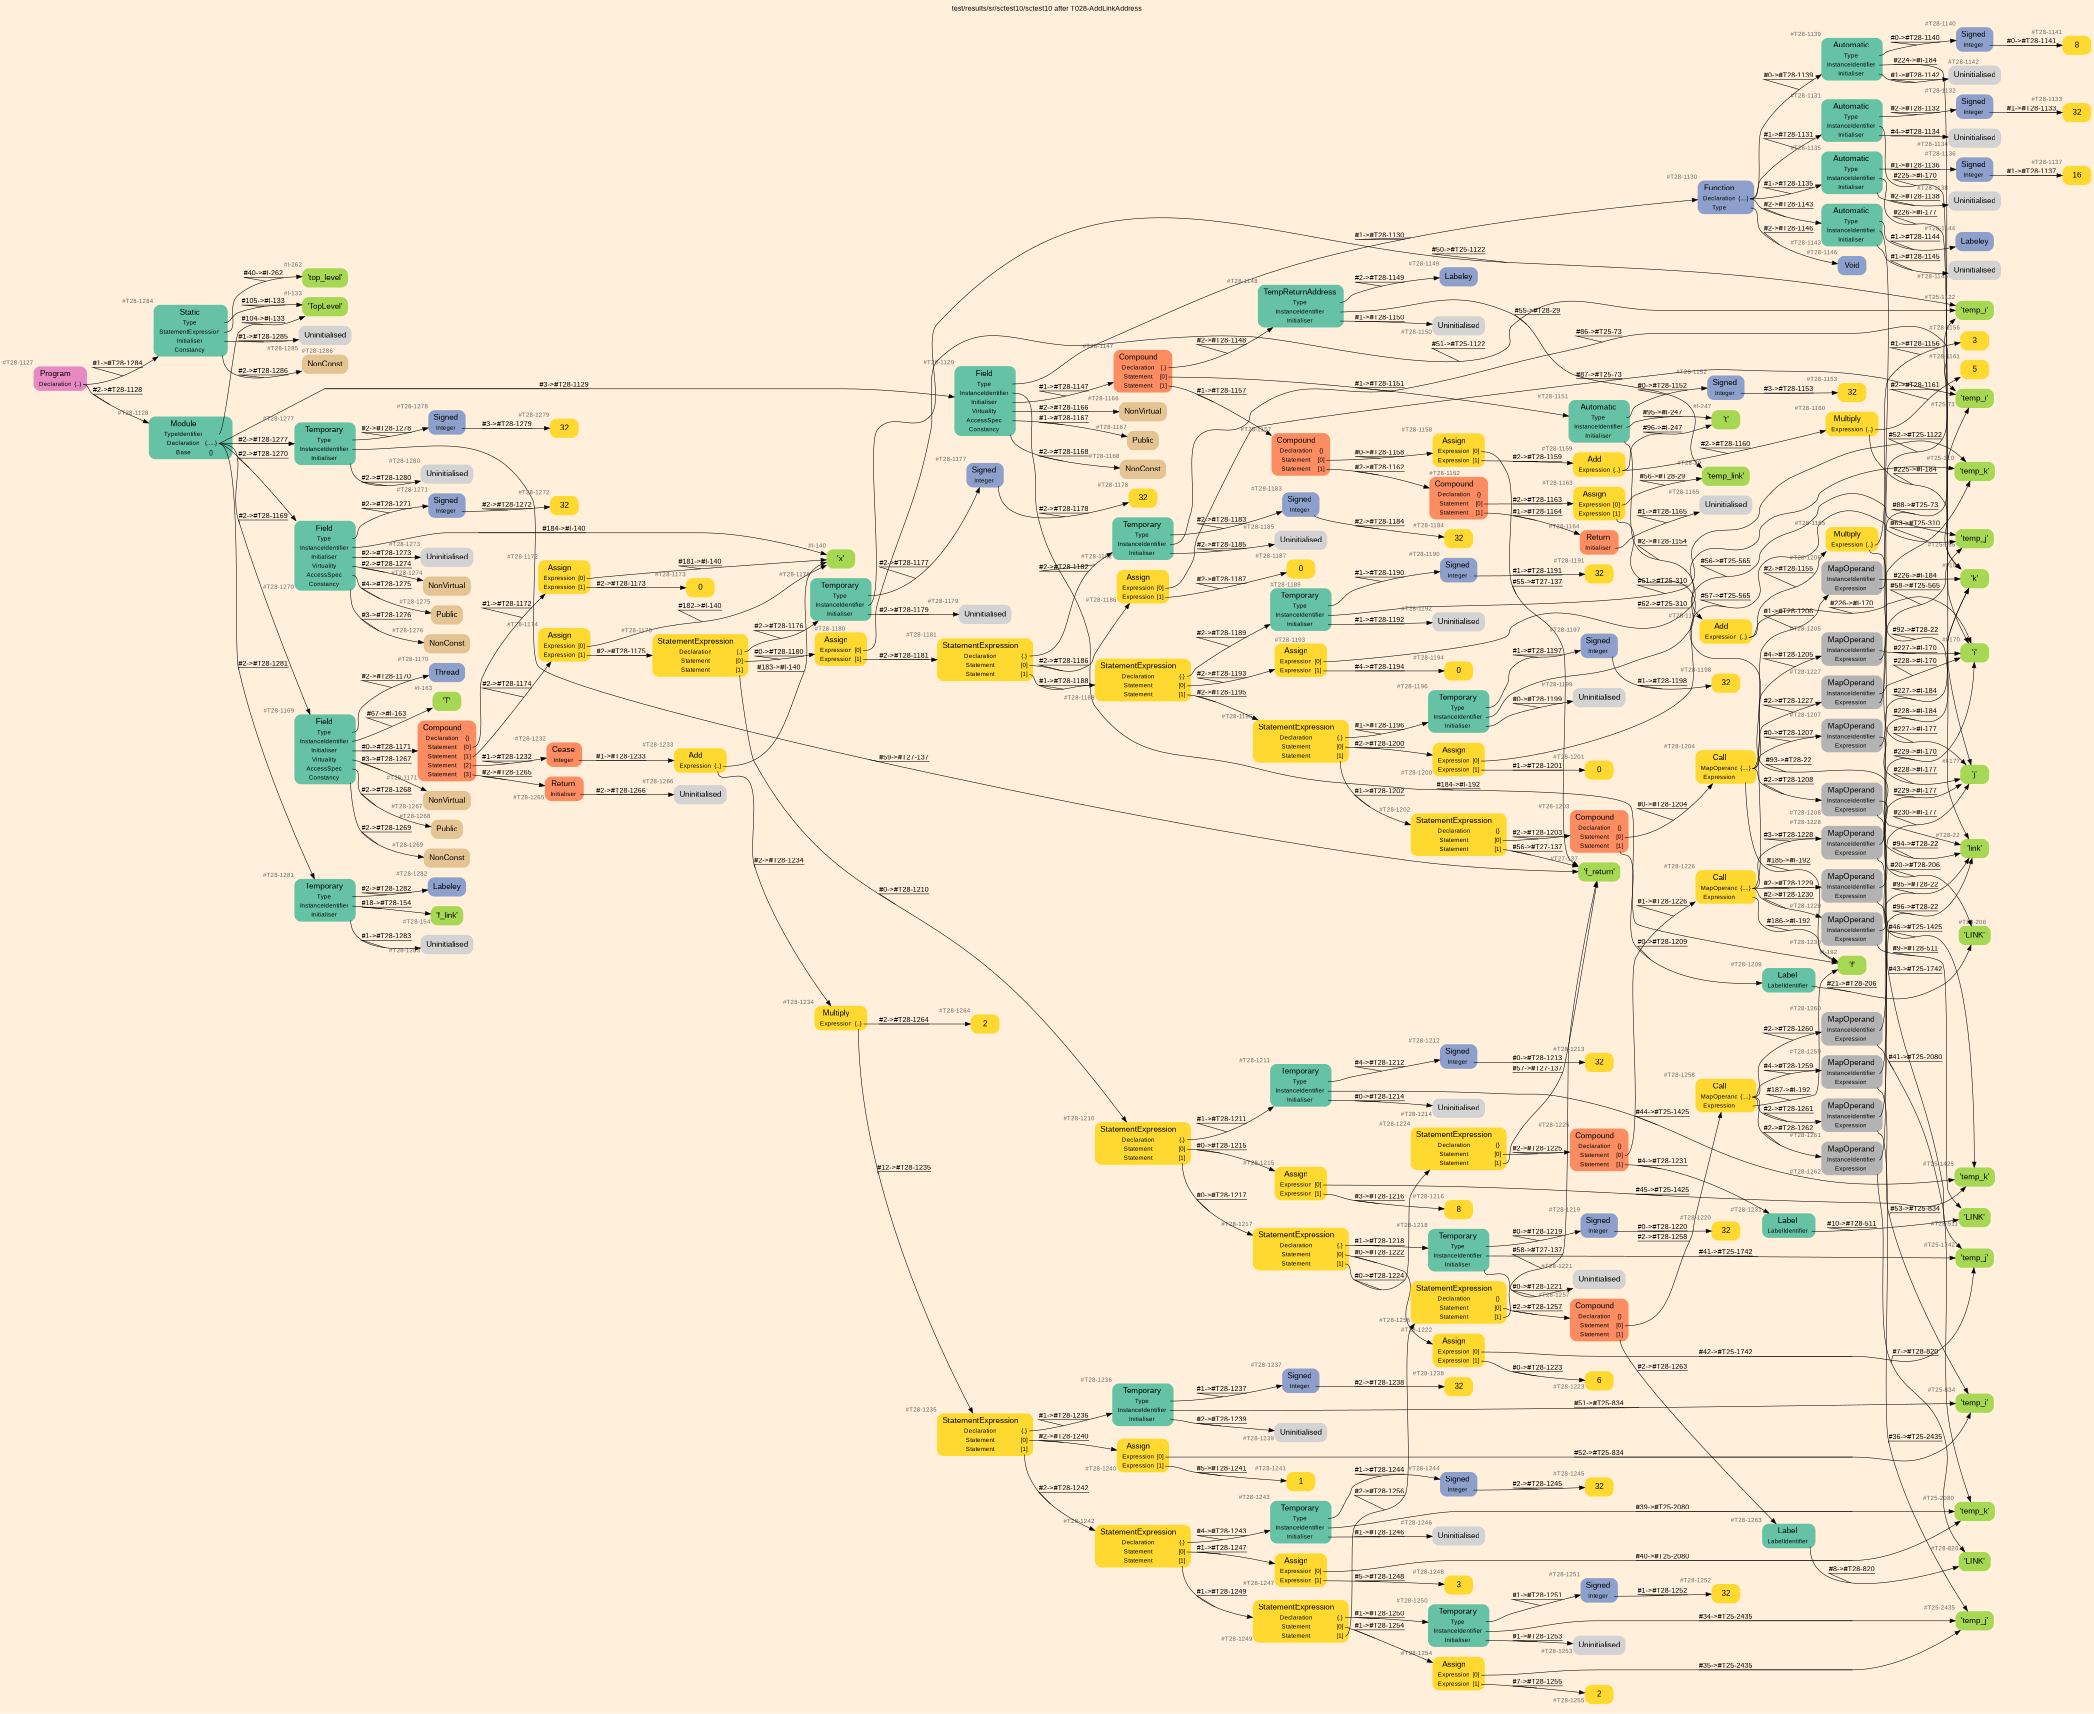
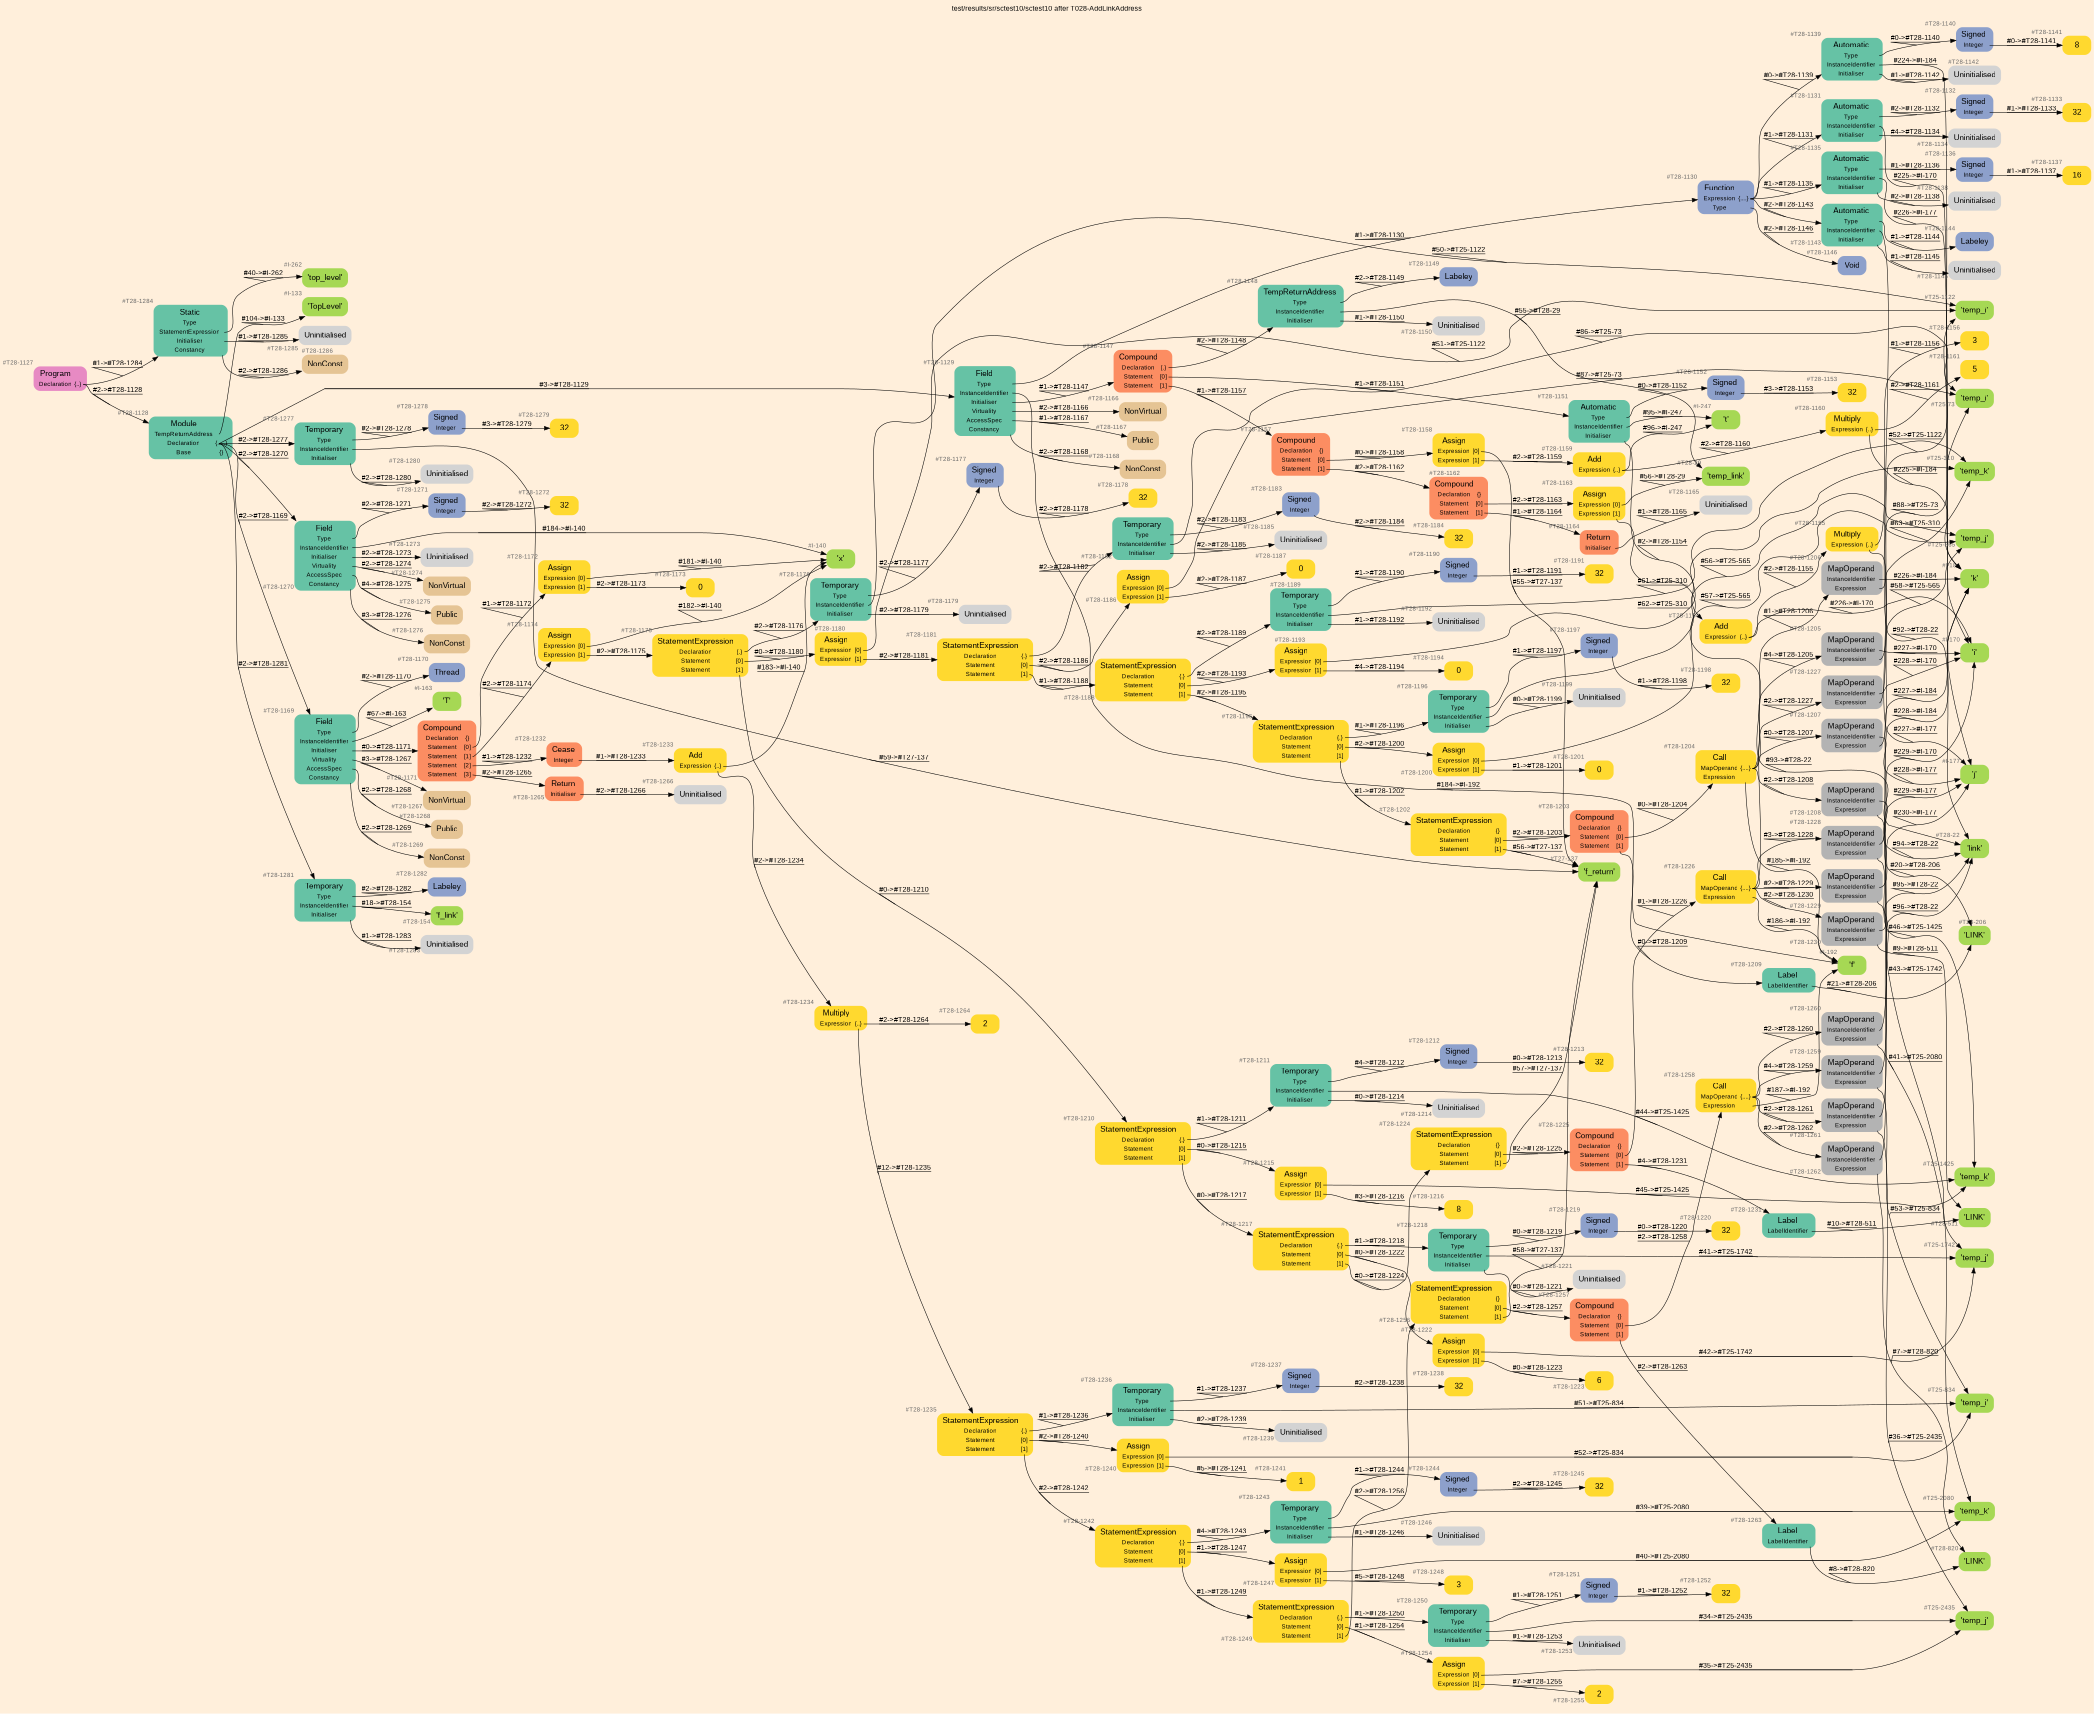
(1719, 198) -> (1720, 198)
(258, 307) -> none
(183, 434) -> (184, 434)
